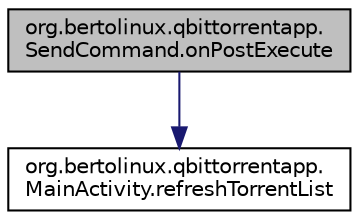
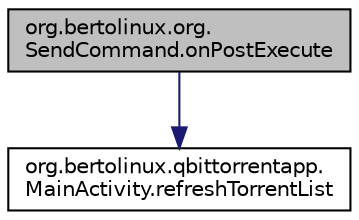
(179, 40) -> (179, 40)
